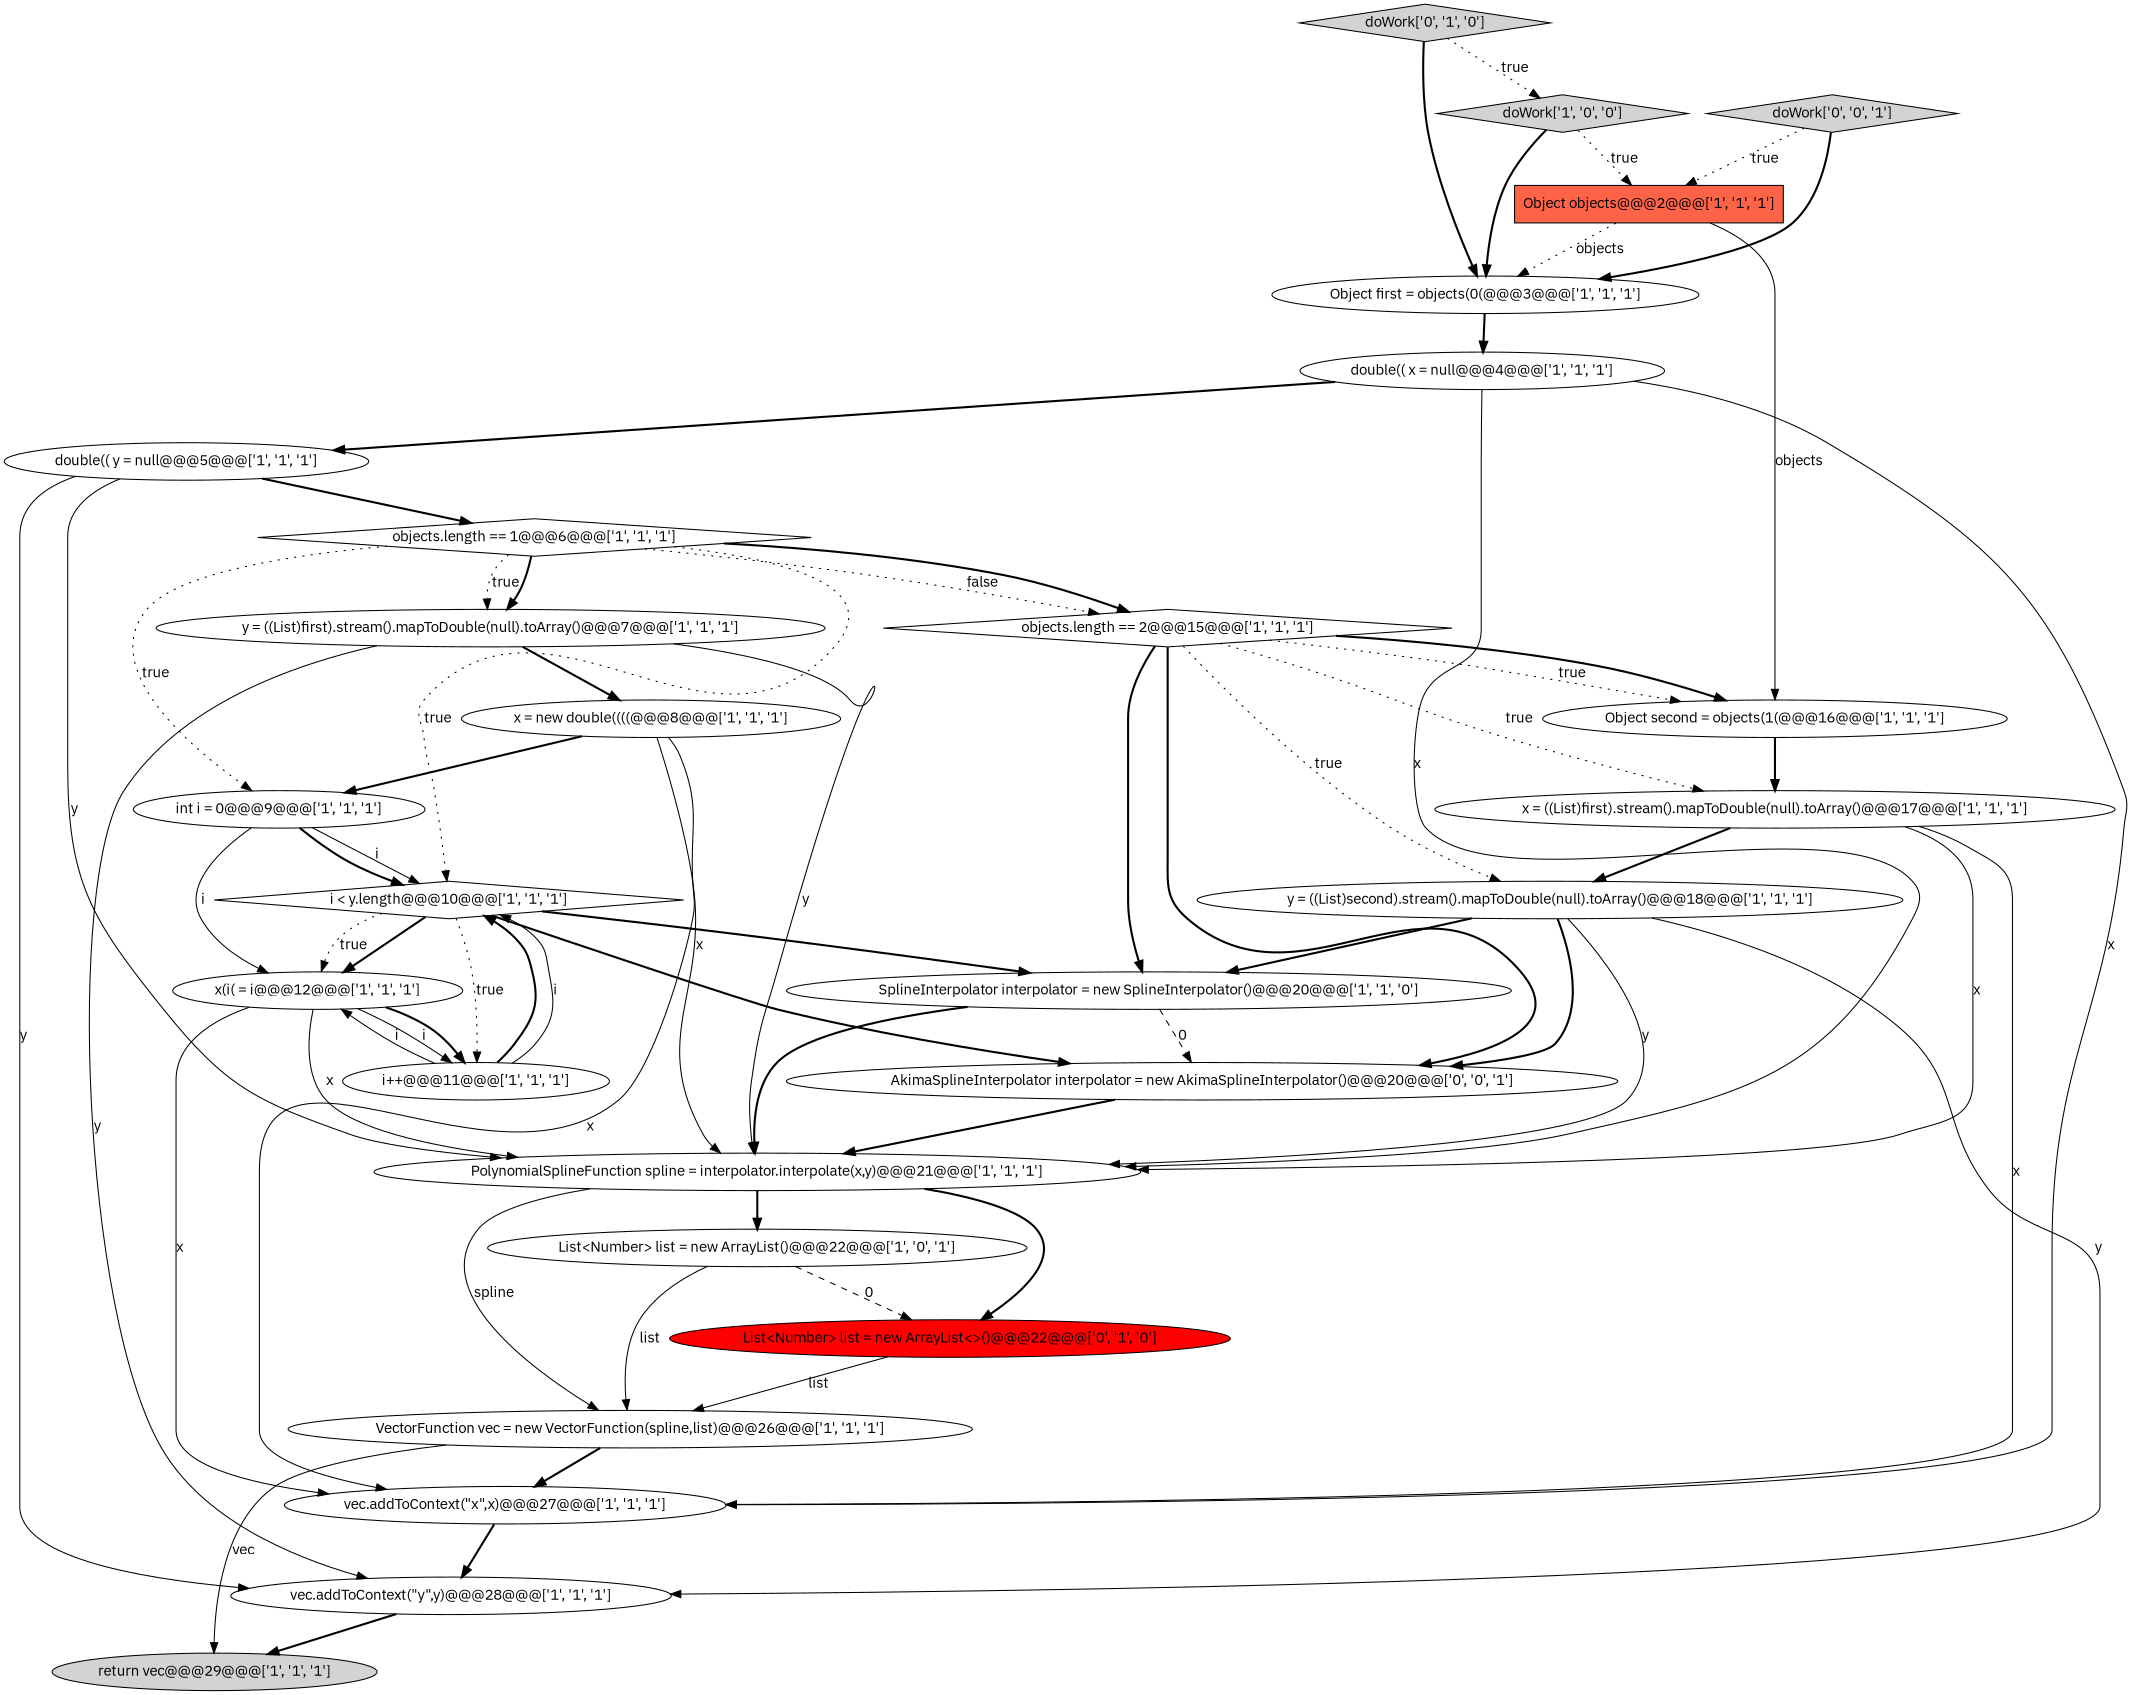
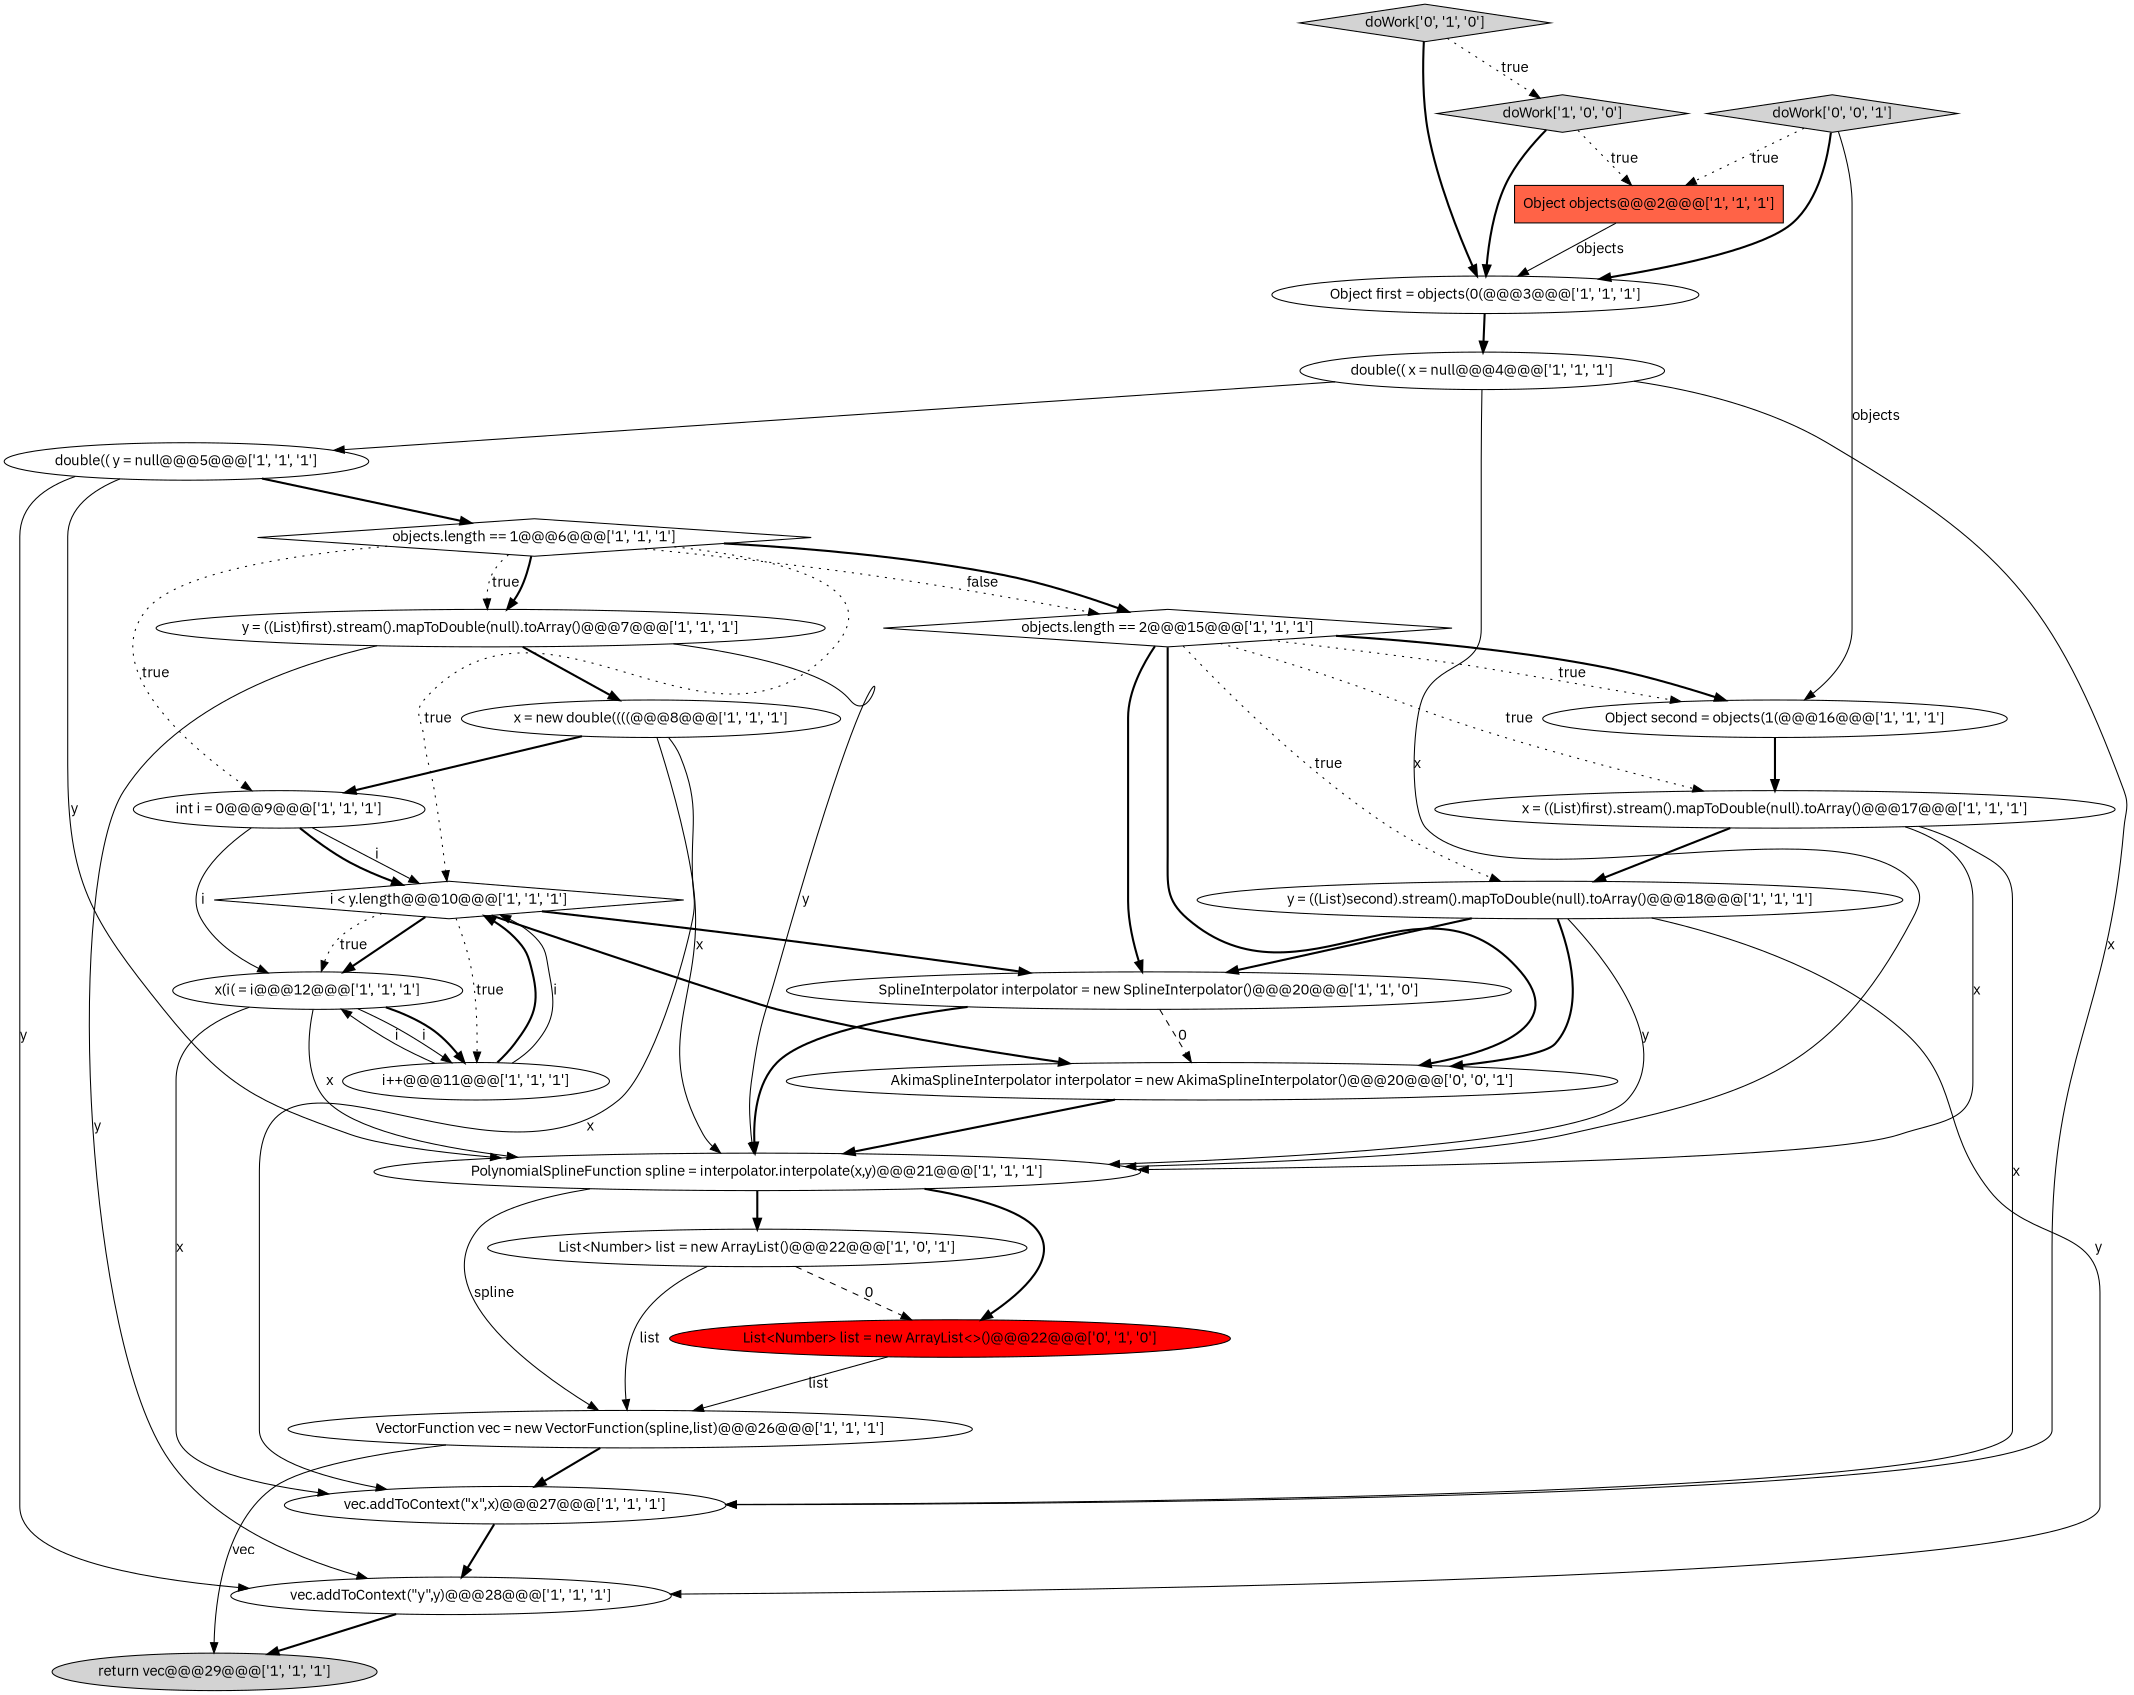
(1572, 247) -> (1572, 247)
(840, 416) -> (840, 416)
(1775, 441) -> (1852, 418)
